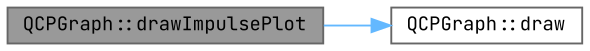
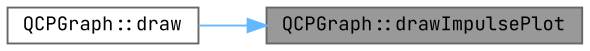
(348, 26) -> (223, 26)
